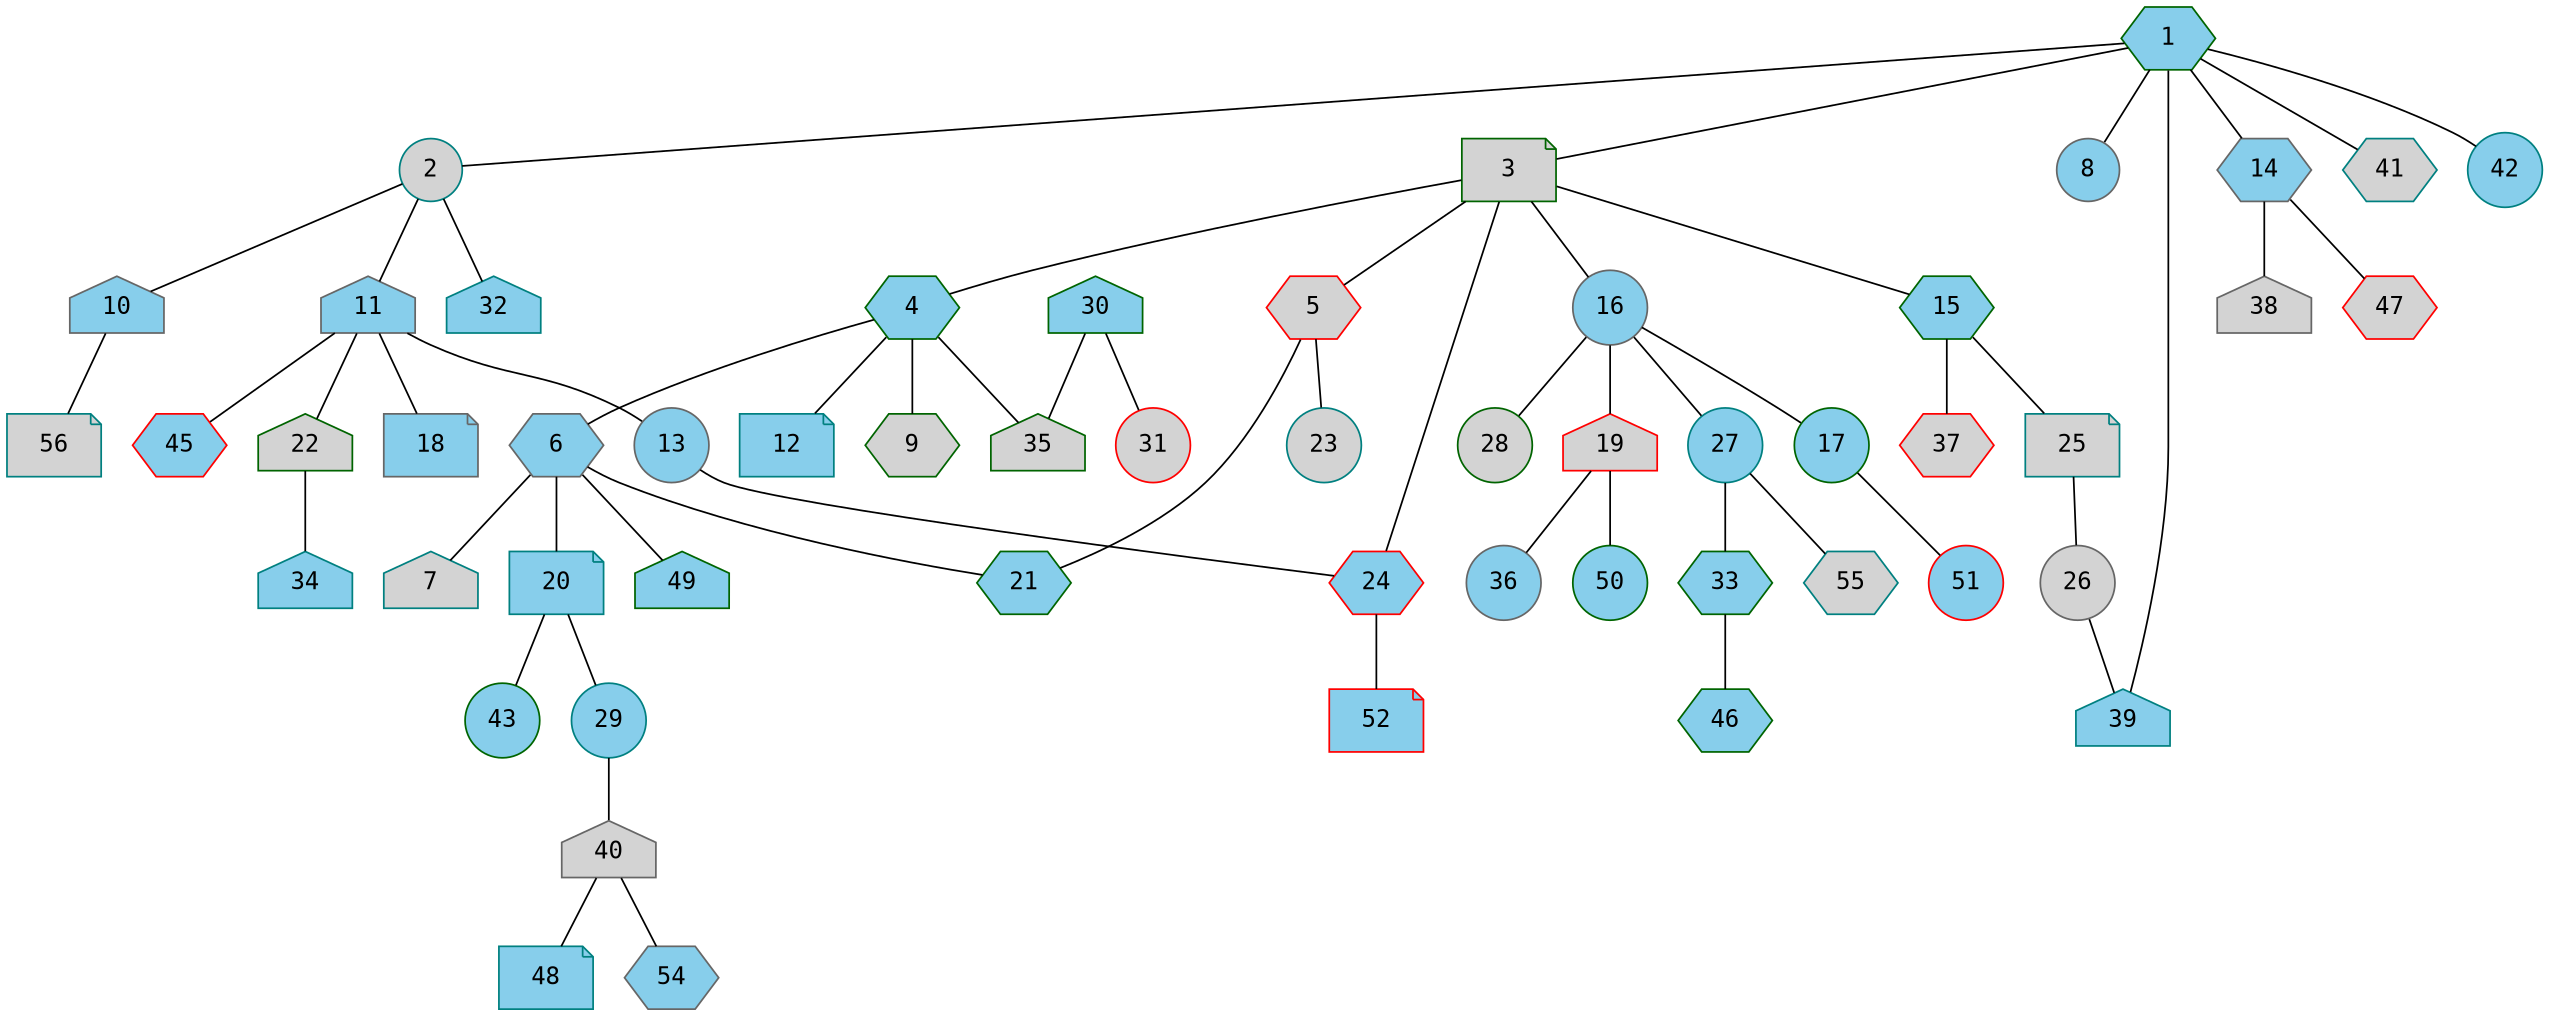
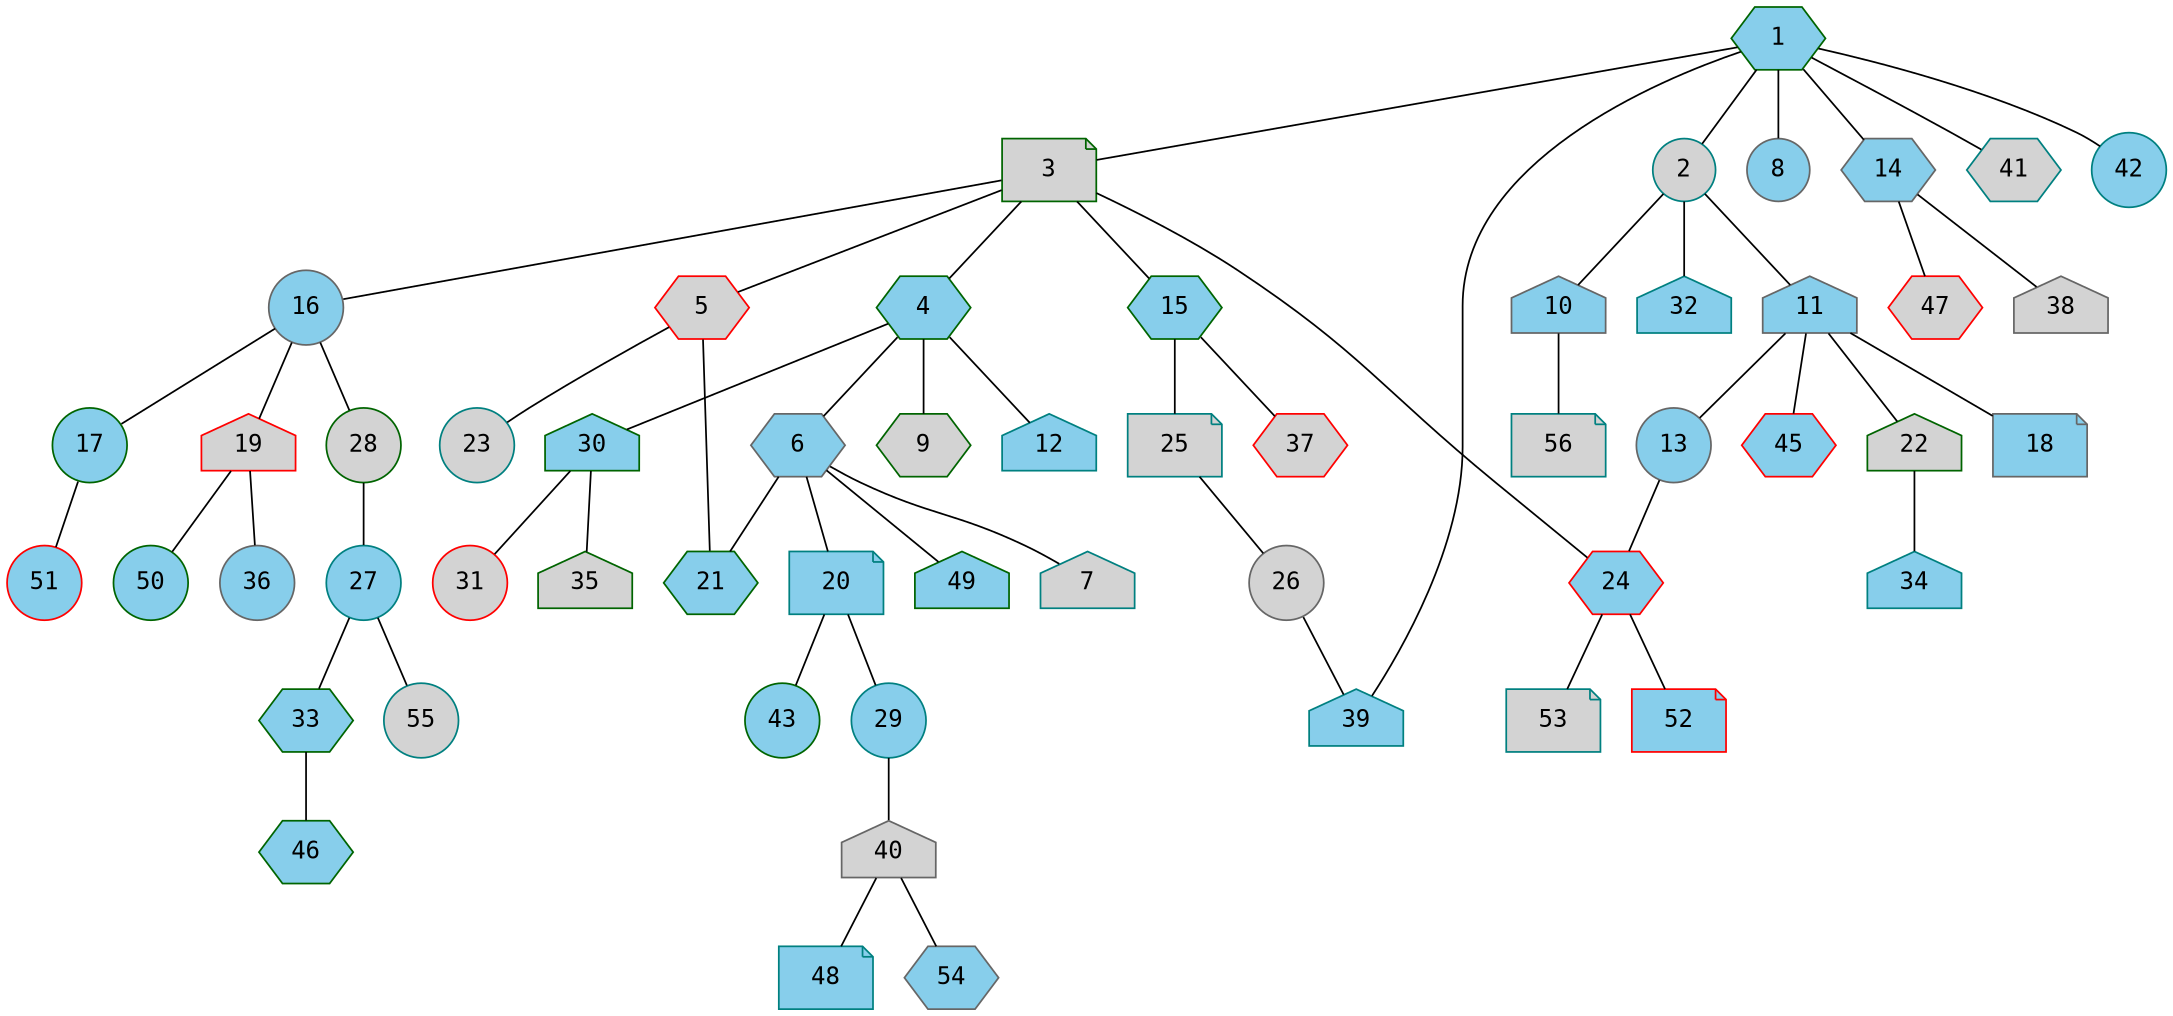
(1668, 376) -> (364, 514)
(978, 380) -> (757, 377)
(787, 445) -> (1049, 445)
(1851, 583) -> (421, 721)
none -> (1553, 721)
